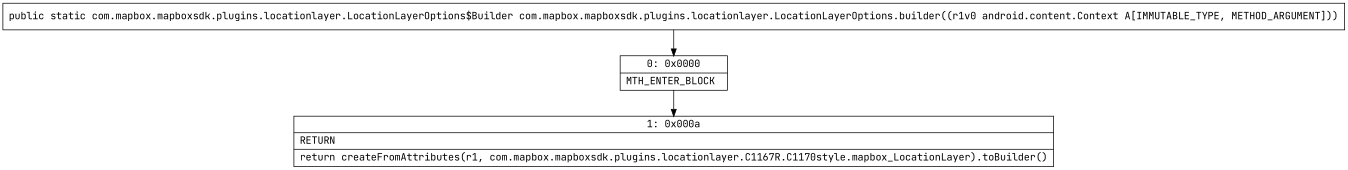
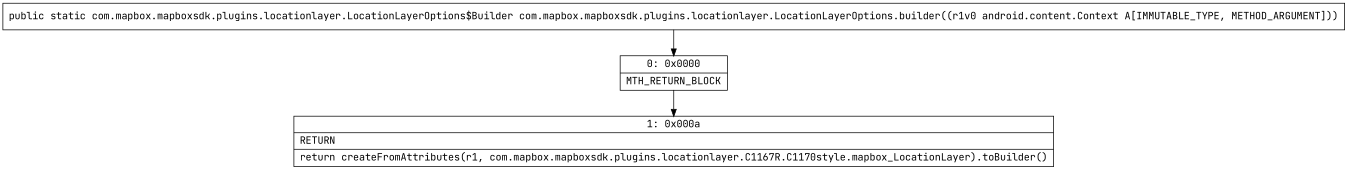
(671, 81) -> (674, 81)
